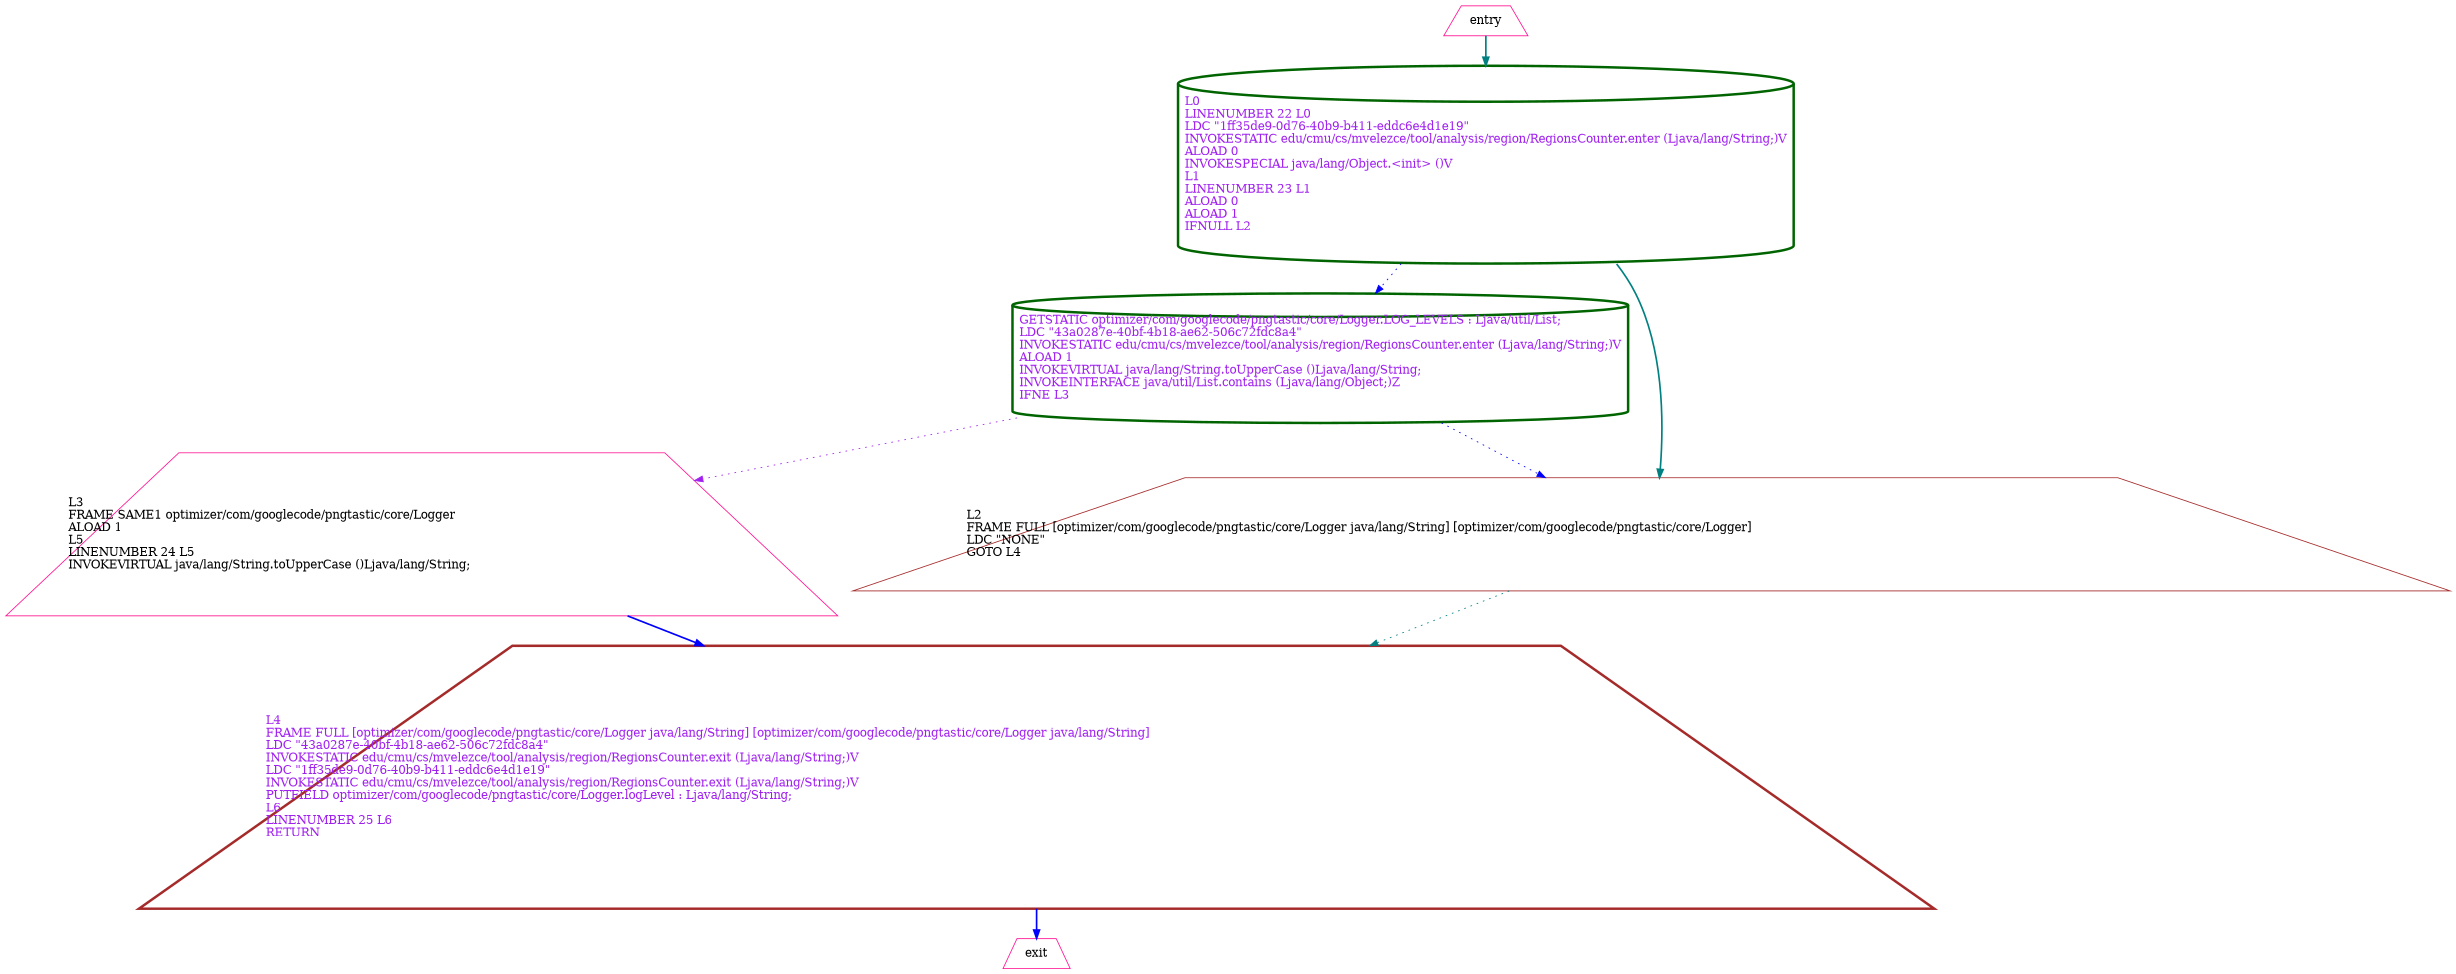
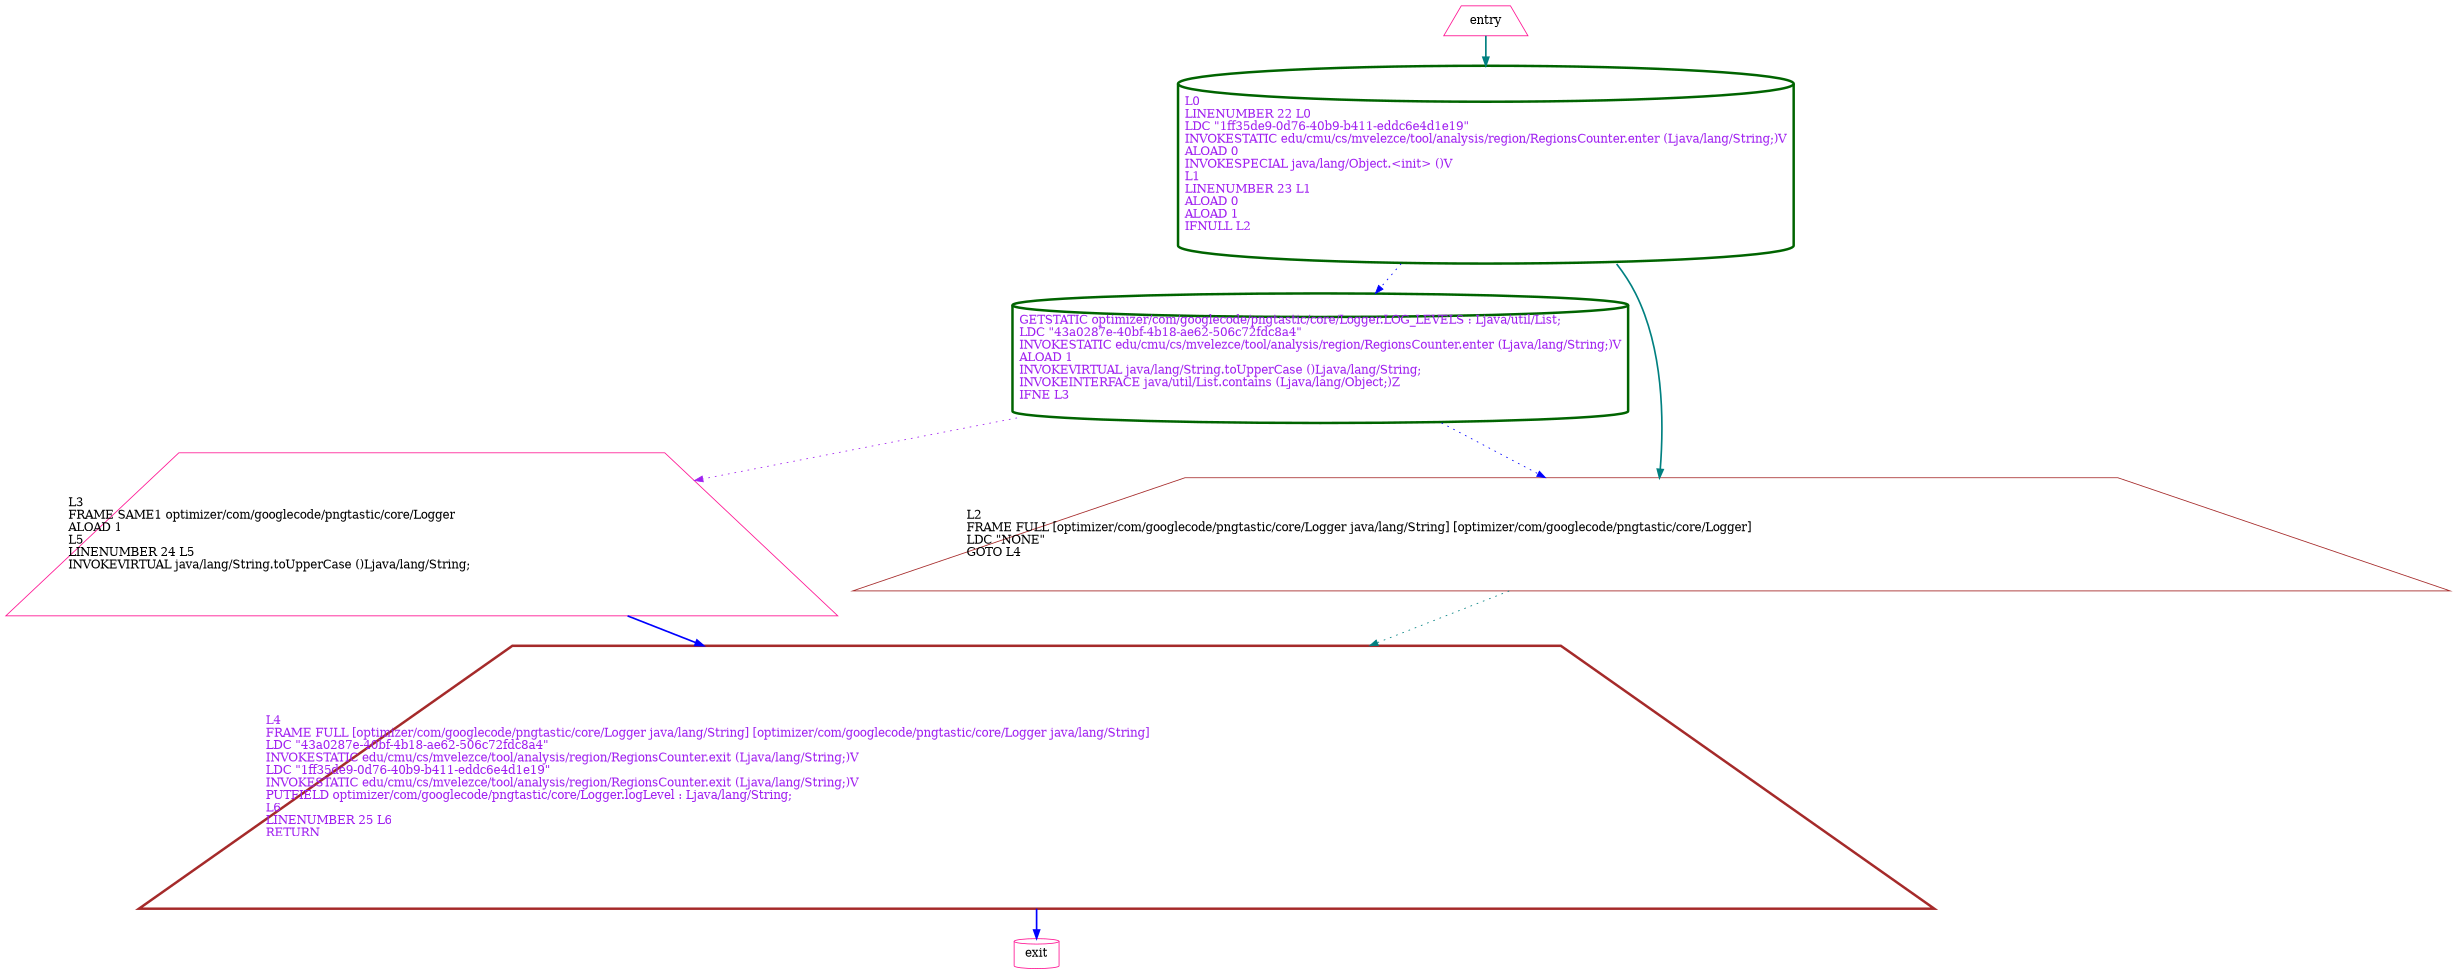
(1037, 954) -> (1037, 954)
